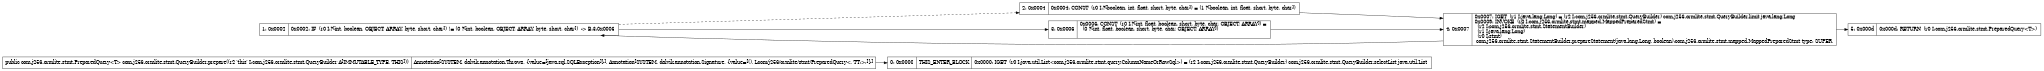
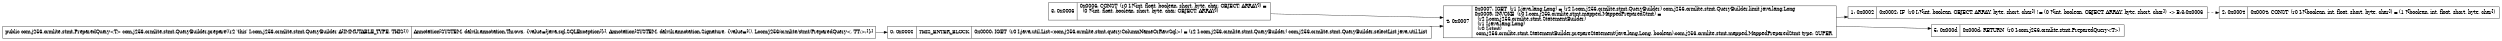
(1370, 15) -> (1435, 26)
(832, 30) -> none
